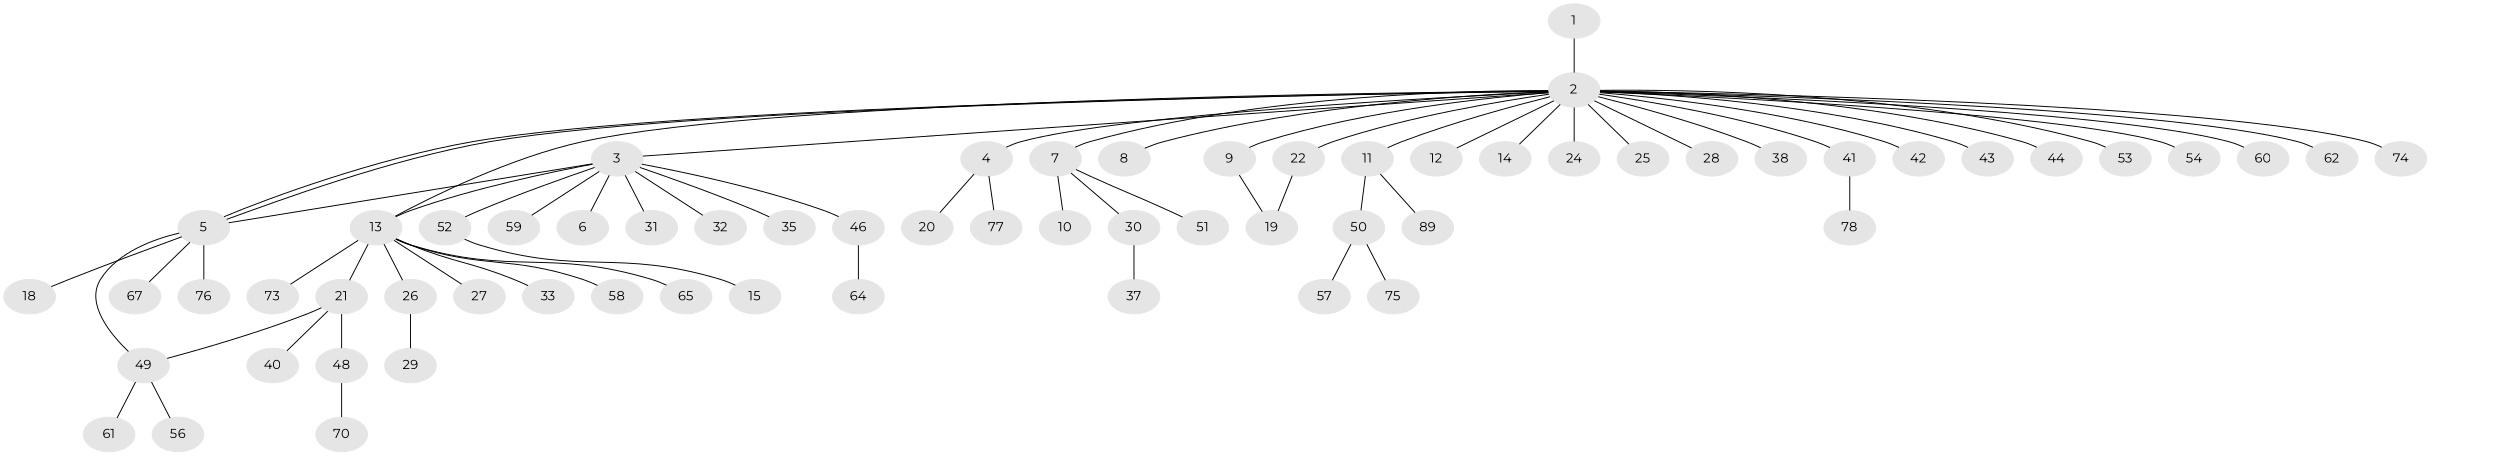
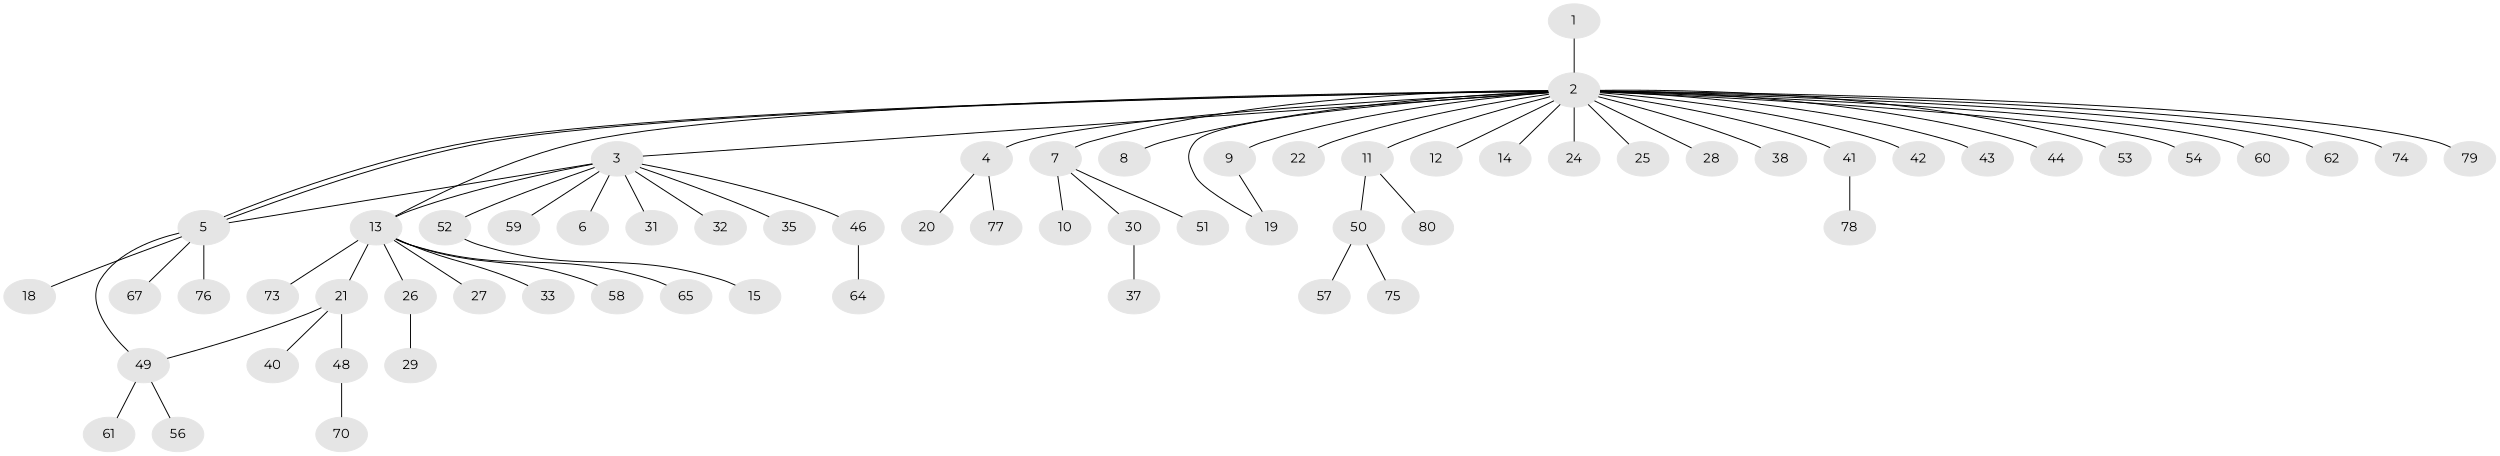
none -> (2470, 159)
(1285, 193) -> (1316, 113)
(1428, 228) -> (1428, 228)
